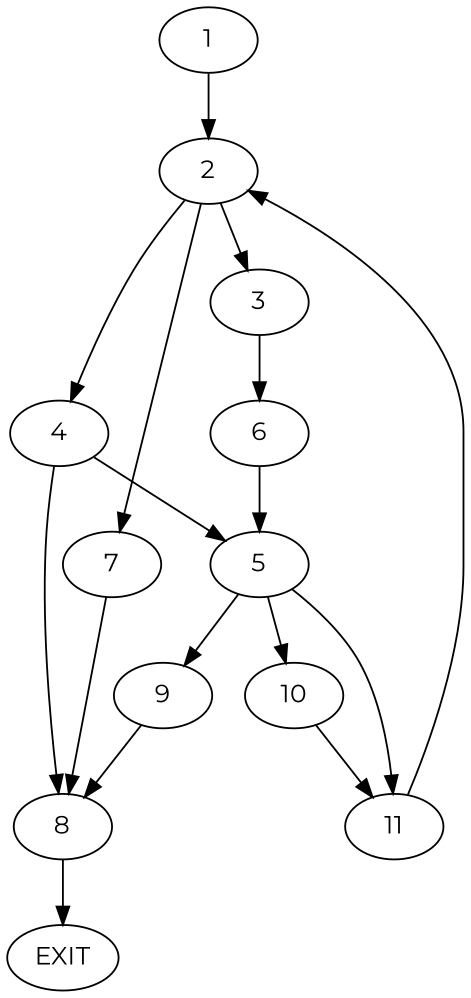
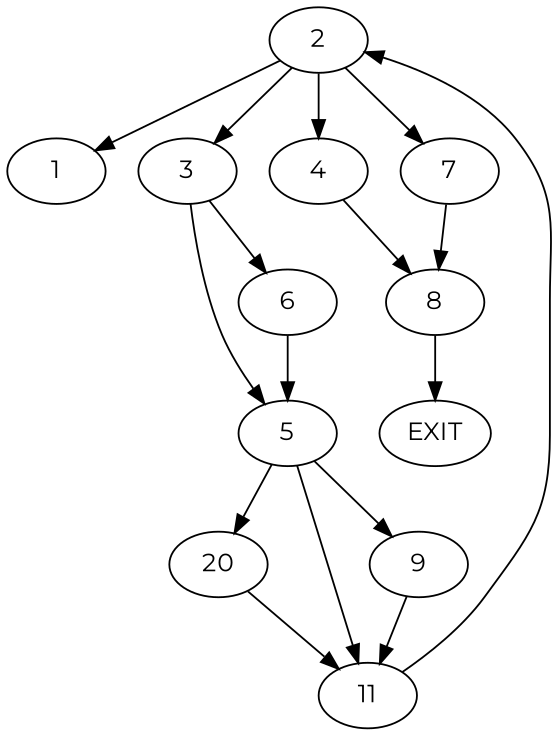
(209, 97) -> (196, 101)
(152, 494) -> (210, 301)
(294, 696) -> (218, 564)
(119, 754) -> (397, 621)
